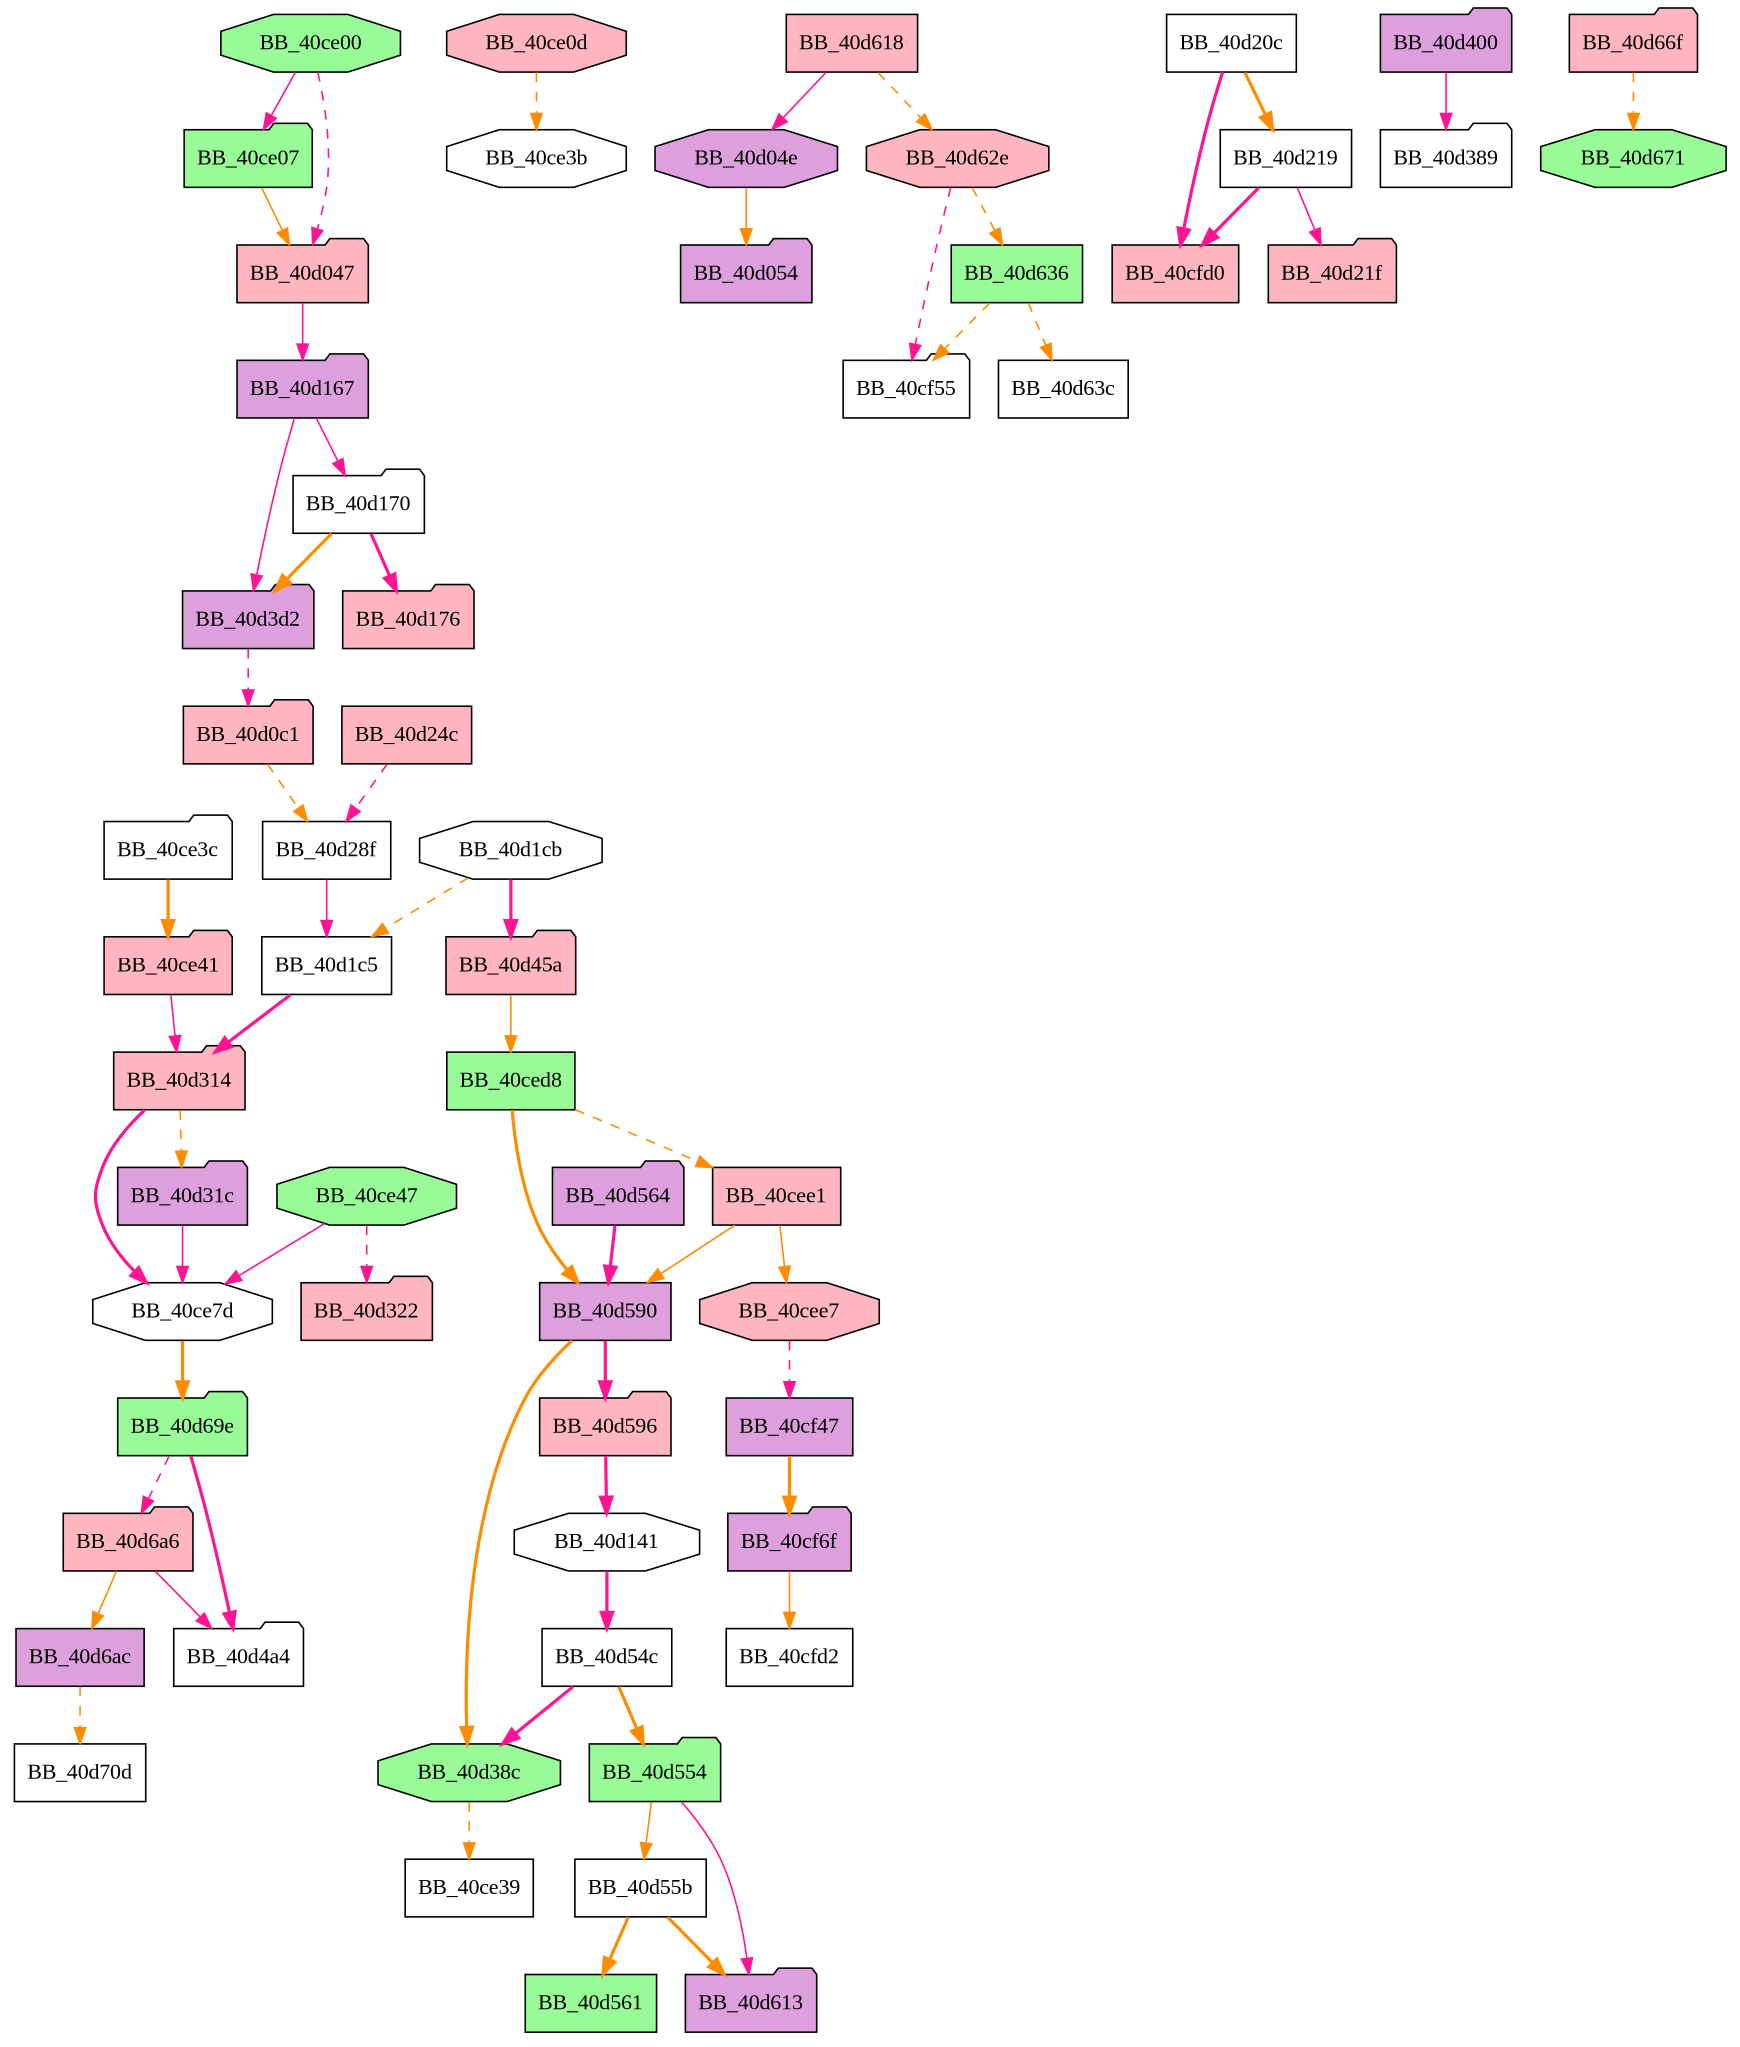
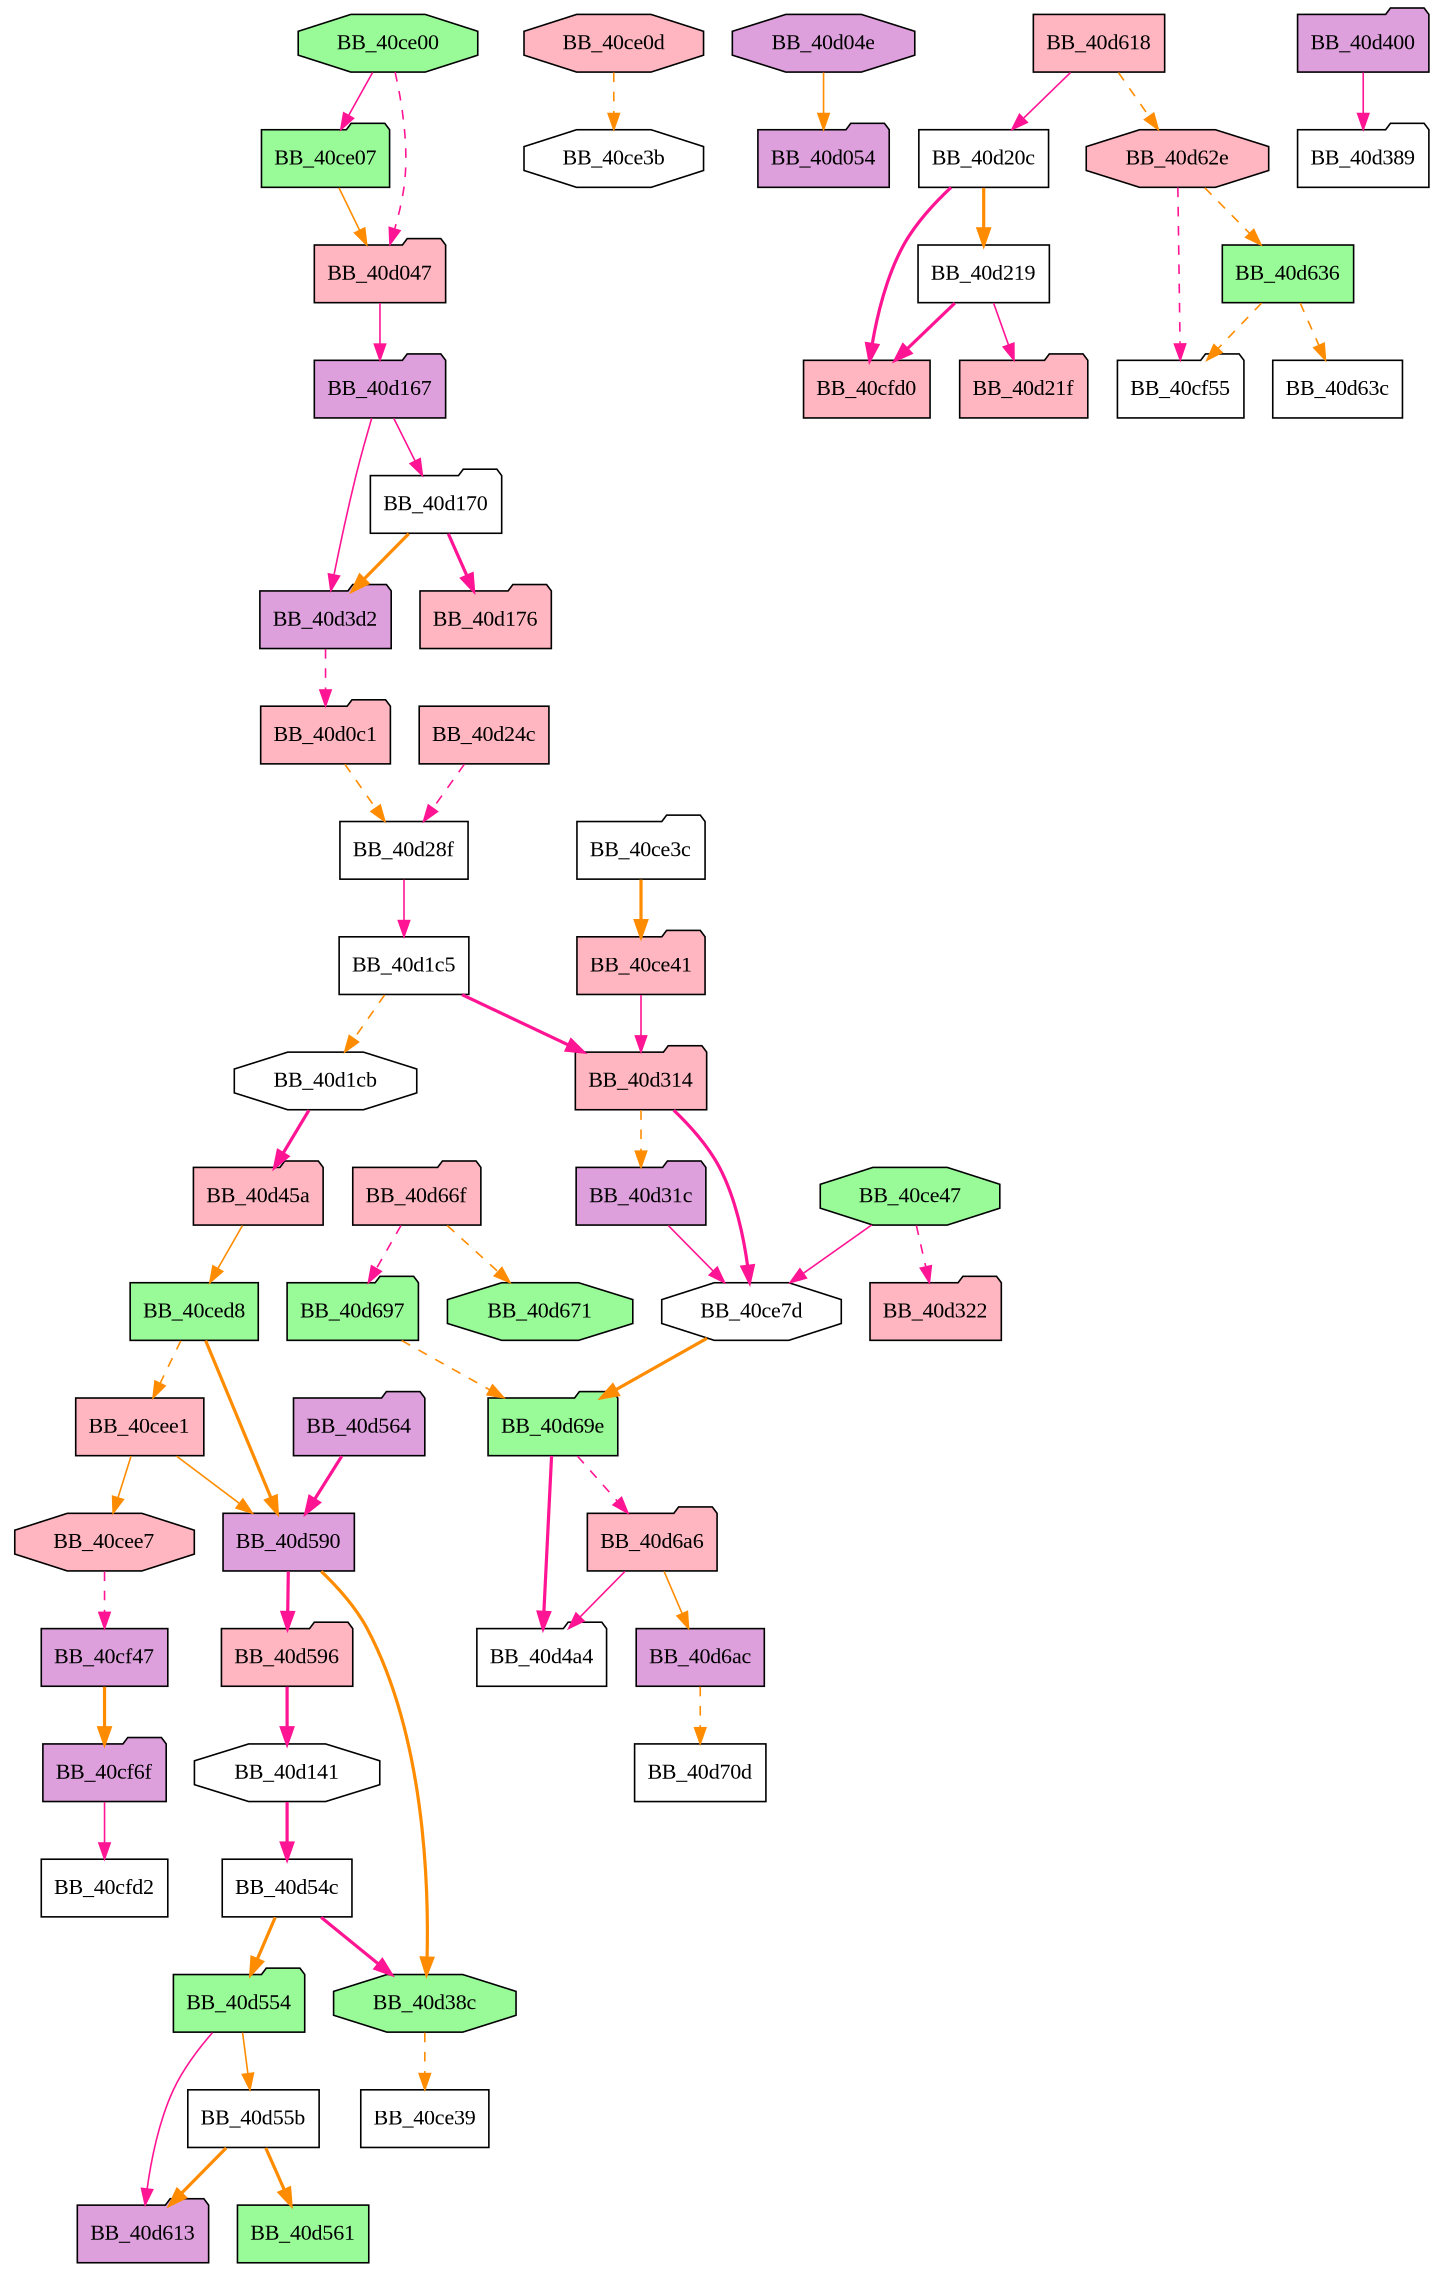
(805, 95) -> (1047, 95)
(427, 903) -> (369, 1017)
none -> (353, 1312)
(789, 1592) -> (105, 1823)
